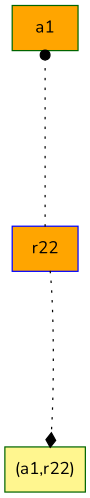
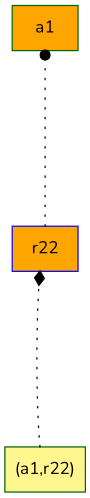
(53, 352) -> (37, 367)
